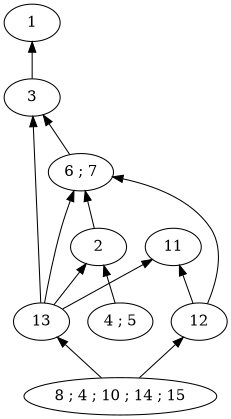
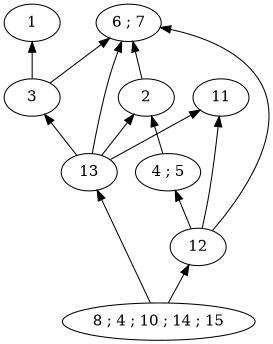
(59, 139) -> (76, 64)
none -> (185, 215)
